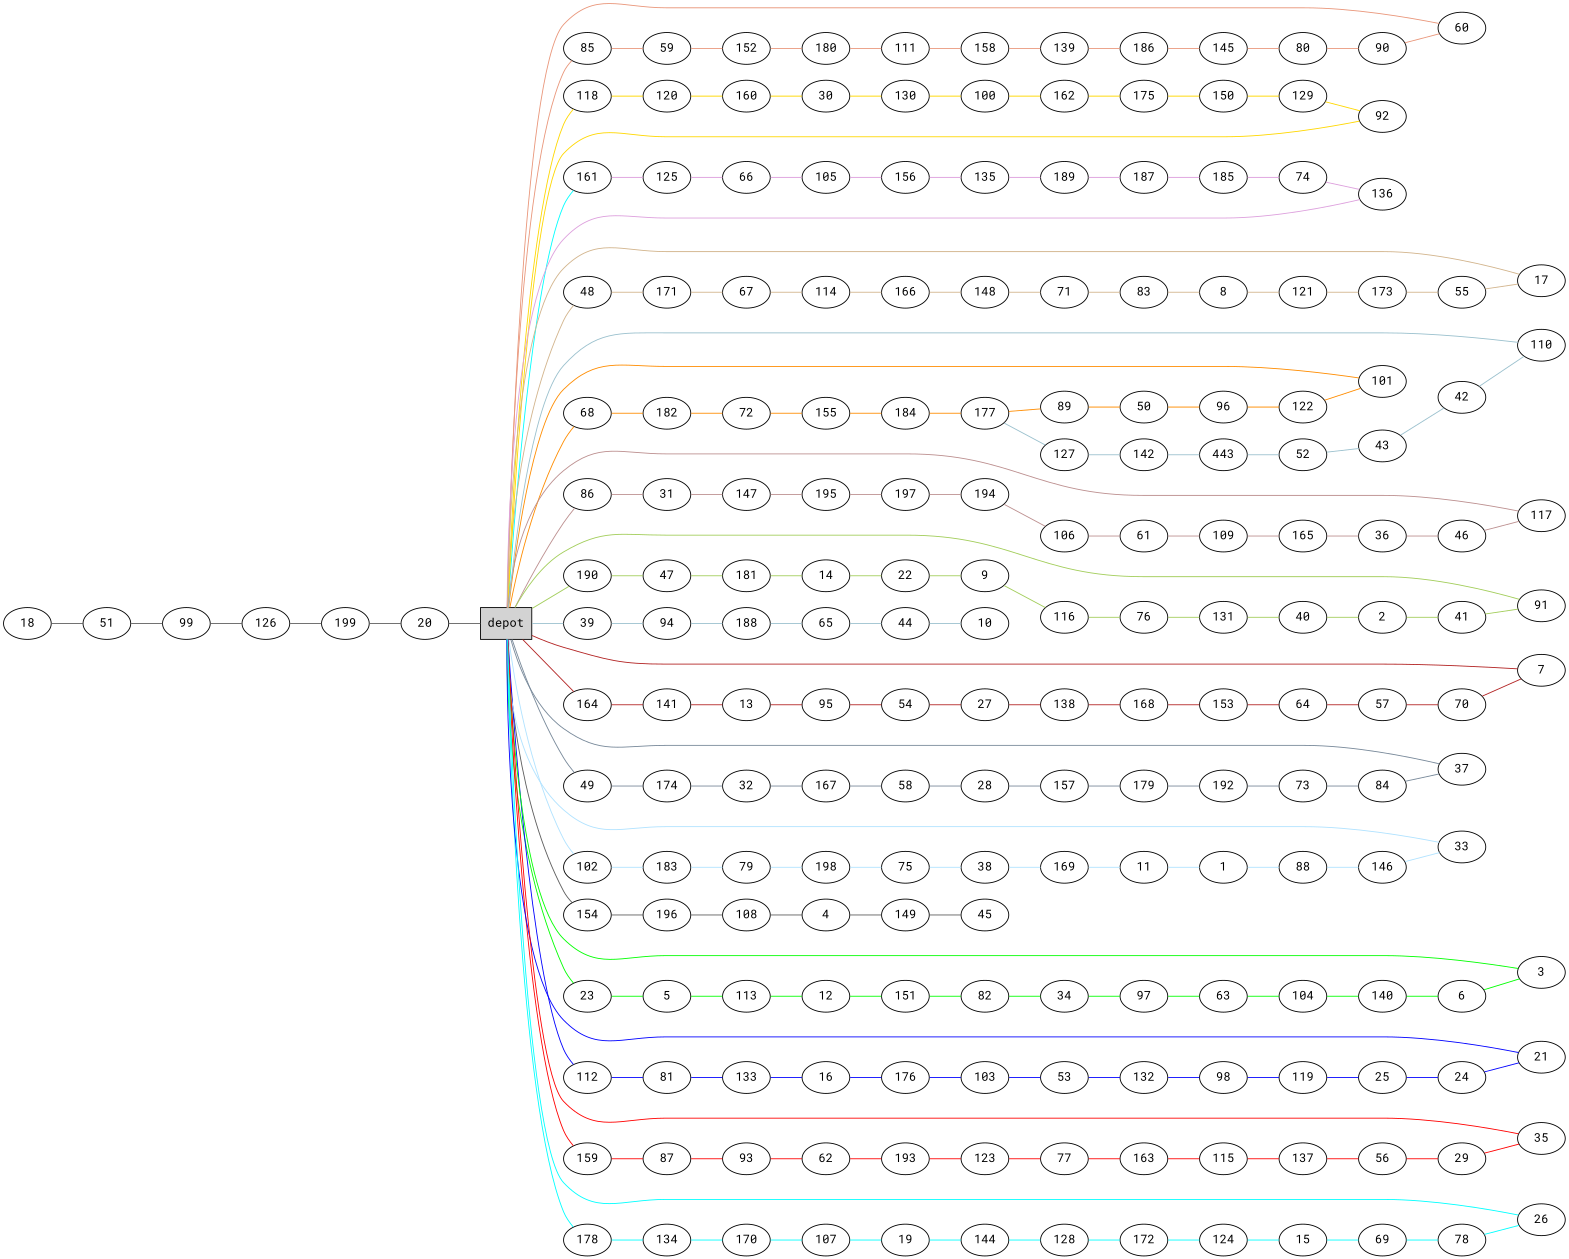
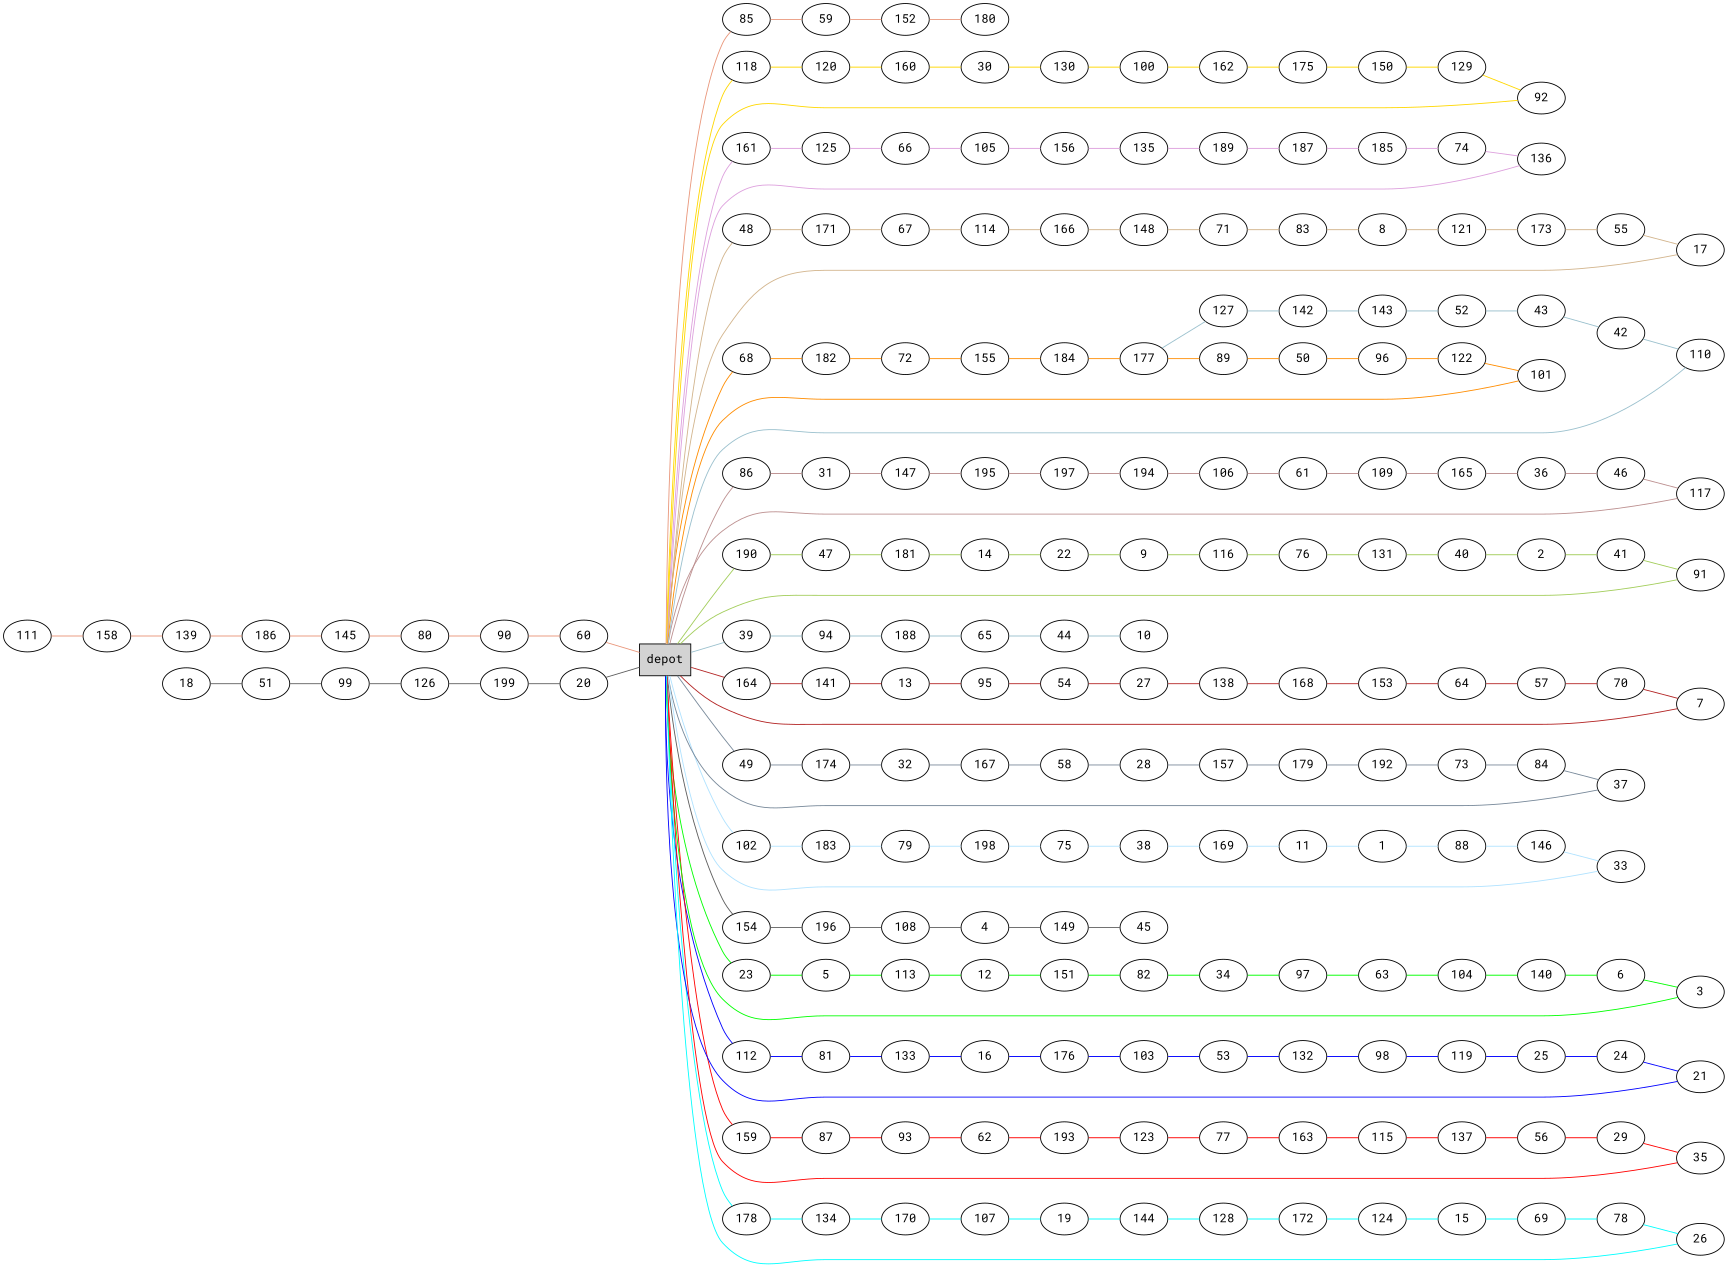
(866, 48) -> none
(527, 396) -> (684, 400)
(1223, 455) -> (1382, 311)
